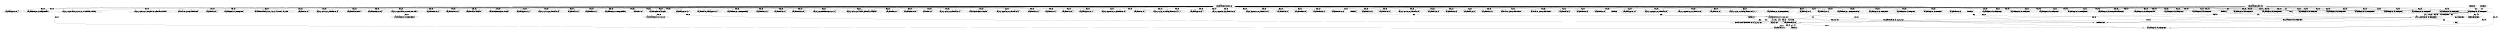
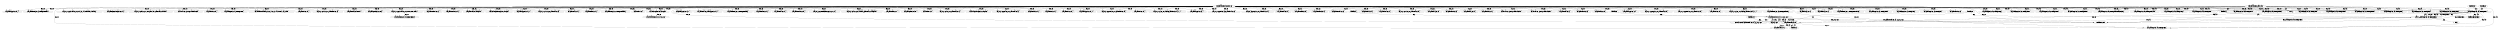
none -> (115, 12)
